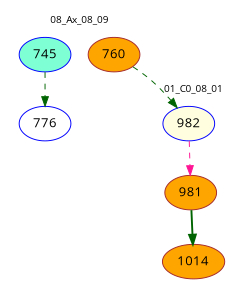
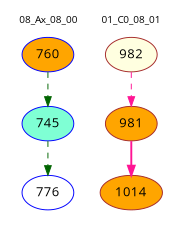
(80, 21) -> (48, 21)
(114, 55) -> (48, 55)
(161, 90) -> (48, 84)
(189, 124) -> (131, 55)
(192, 222) -> (131, 153)
